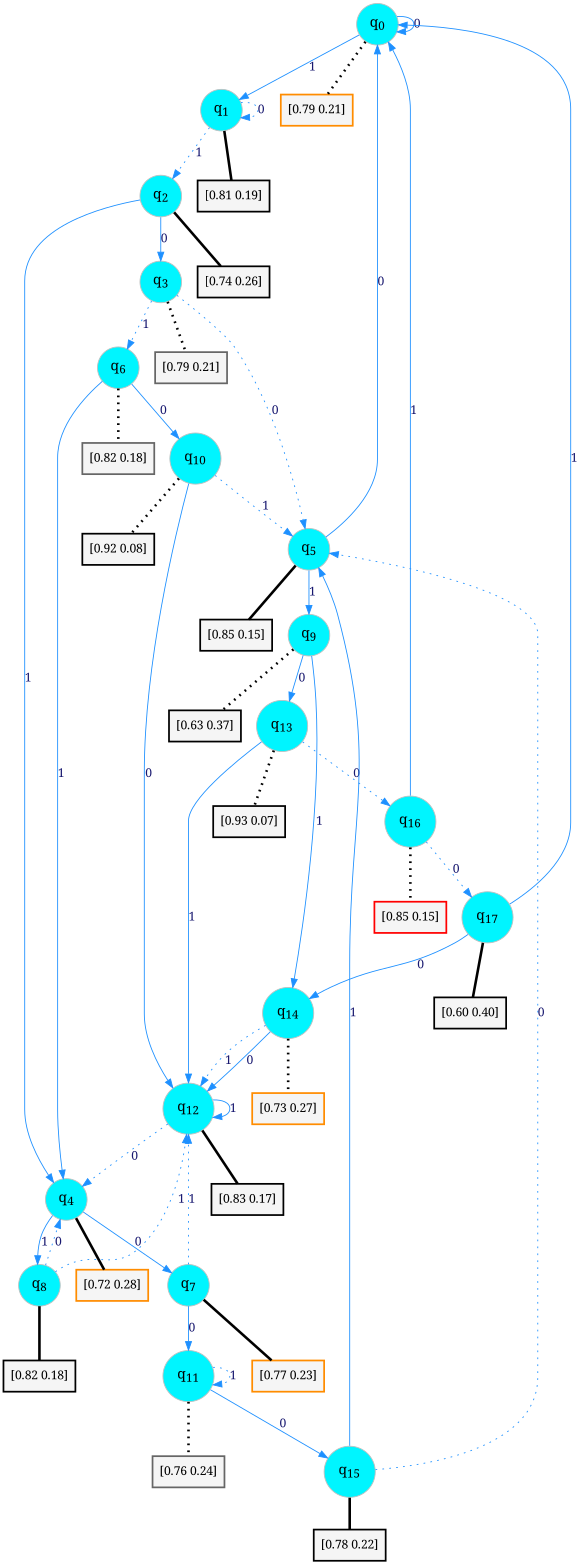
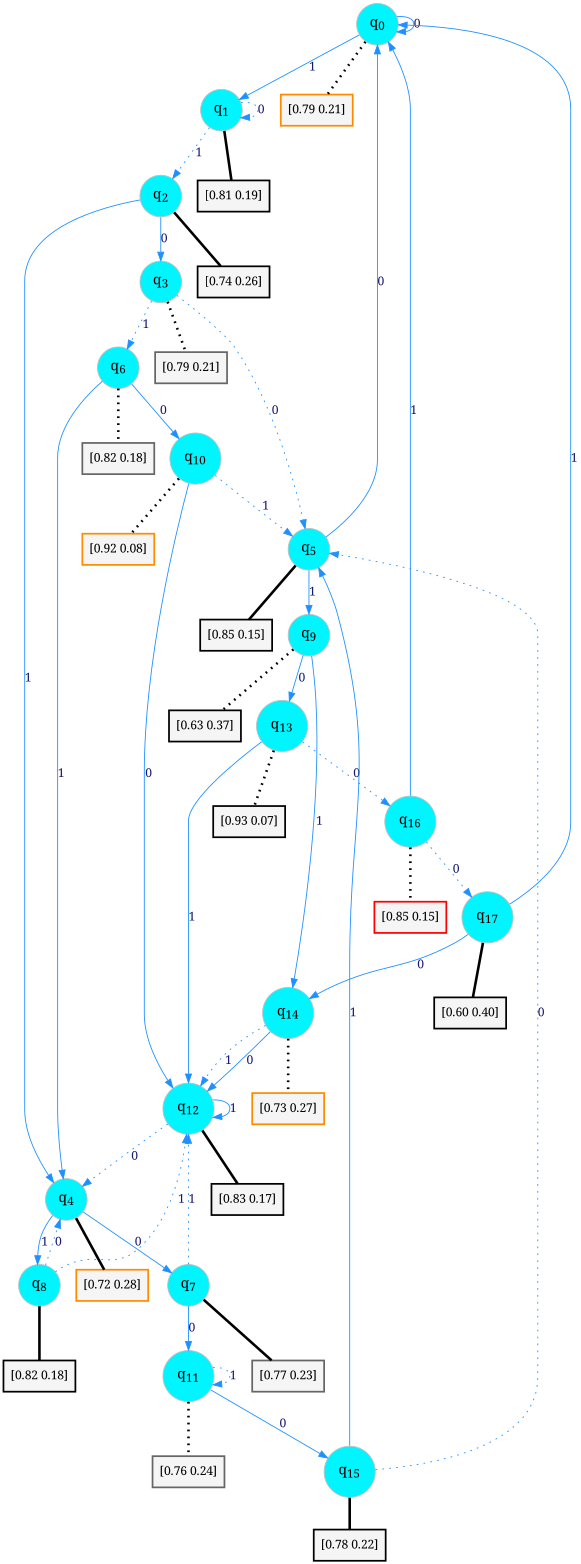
(118, 549) -> (118, 549)
(288, 1376) -> (288, 1376)
